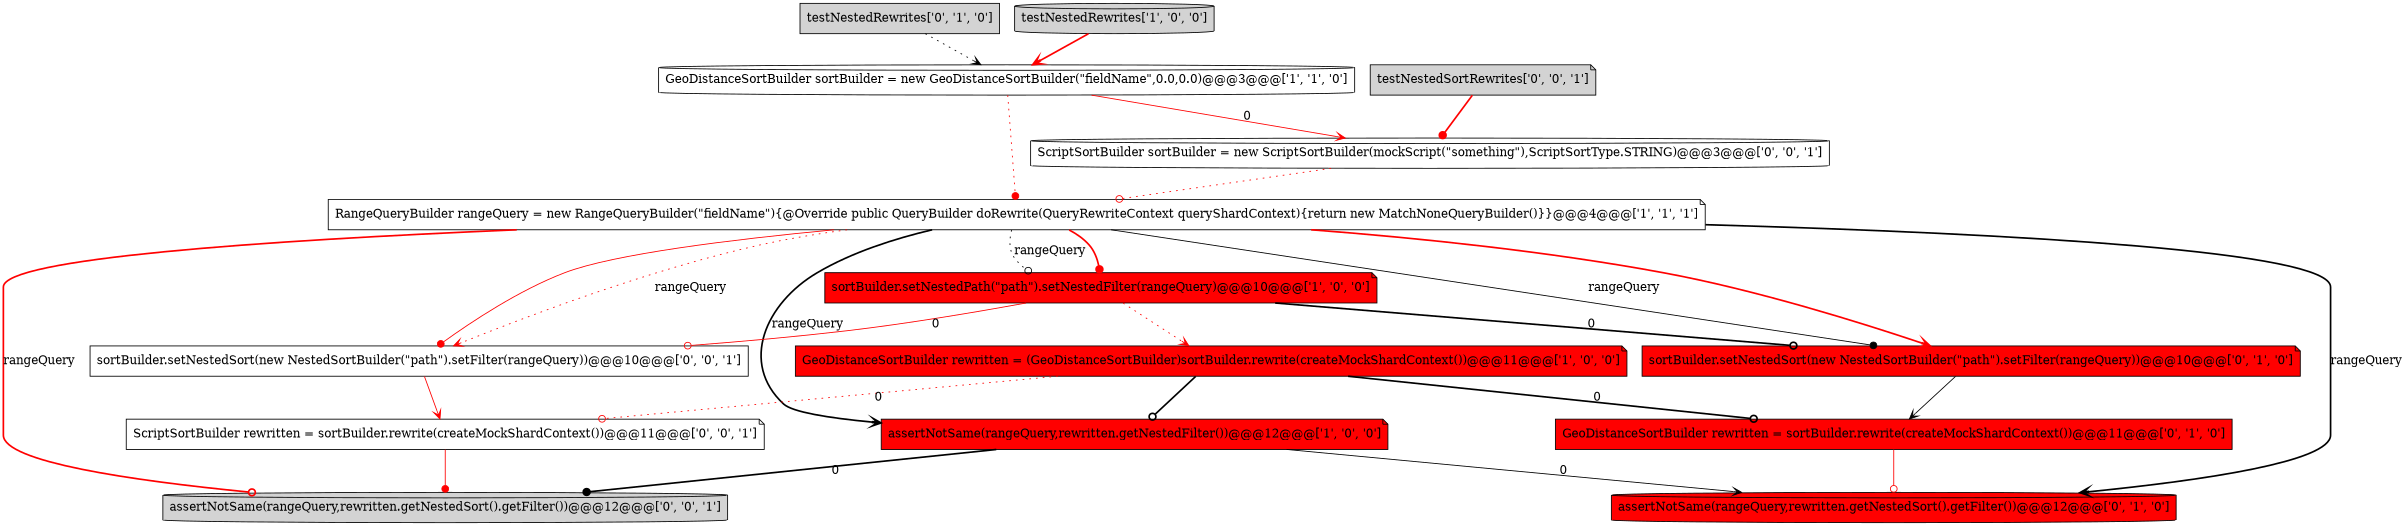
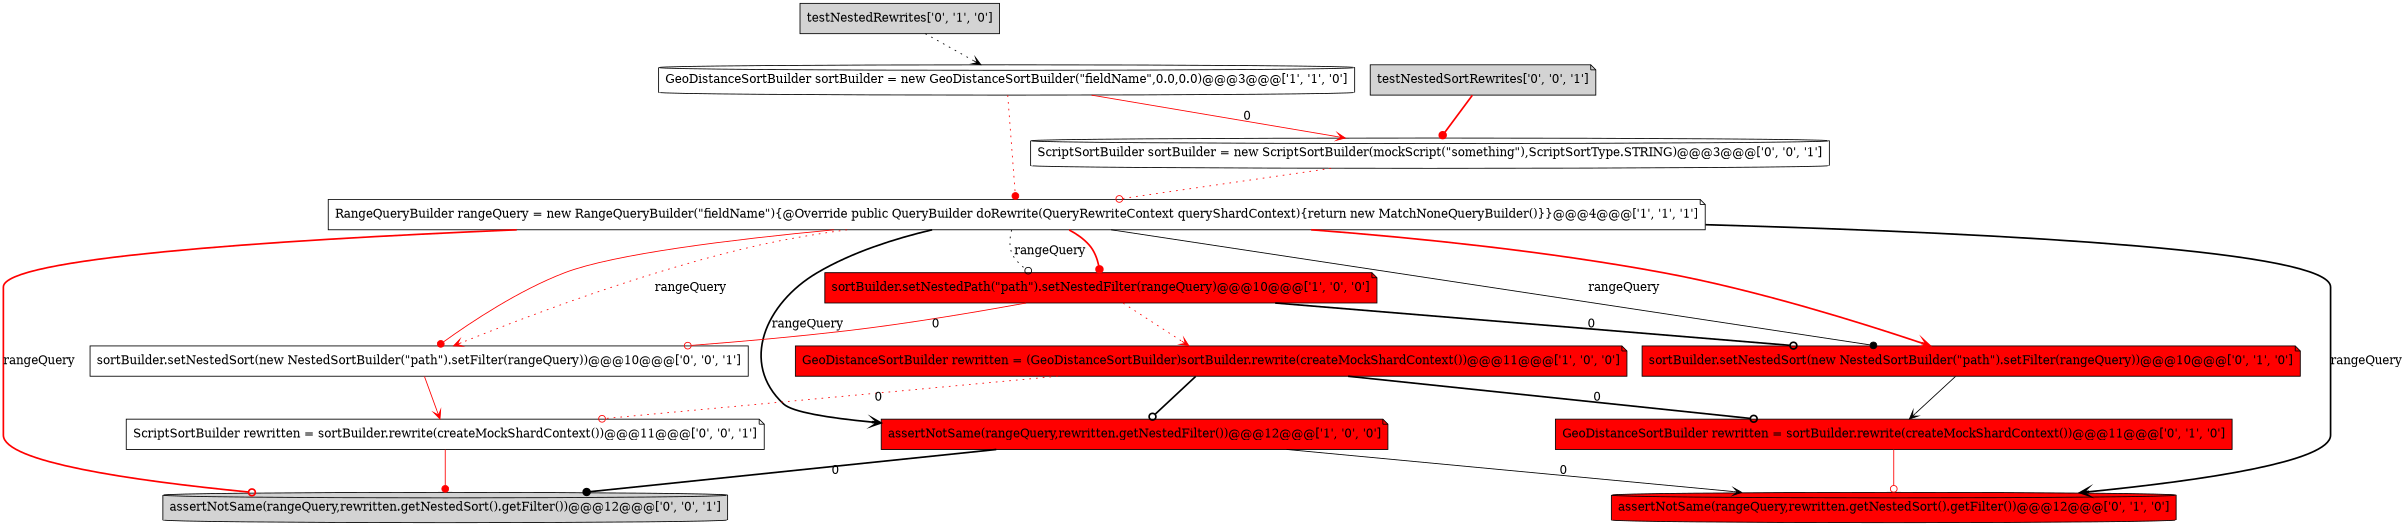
(1114, 19) -> none
